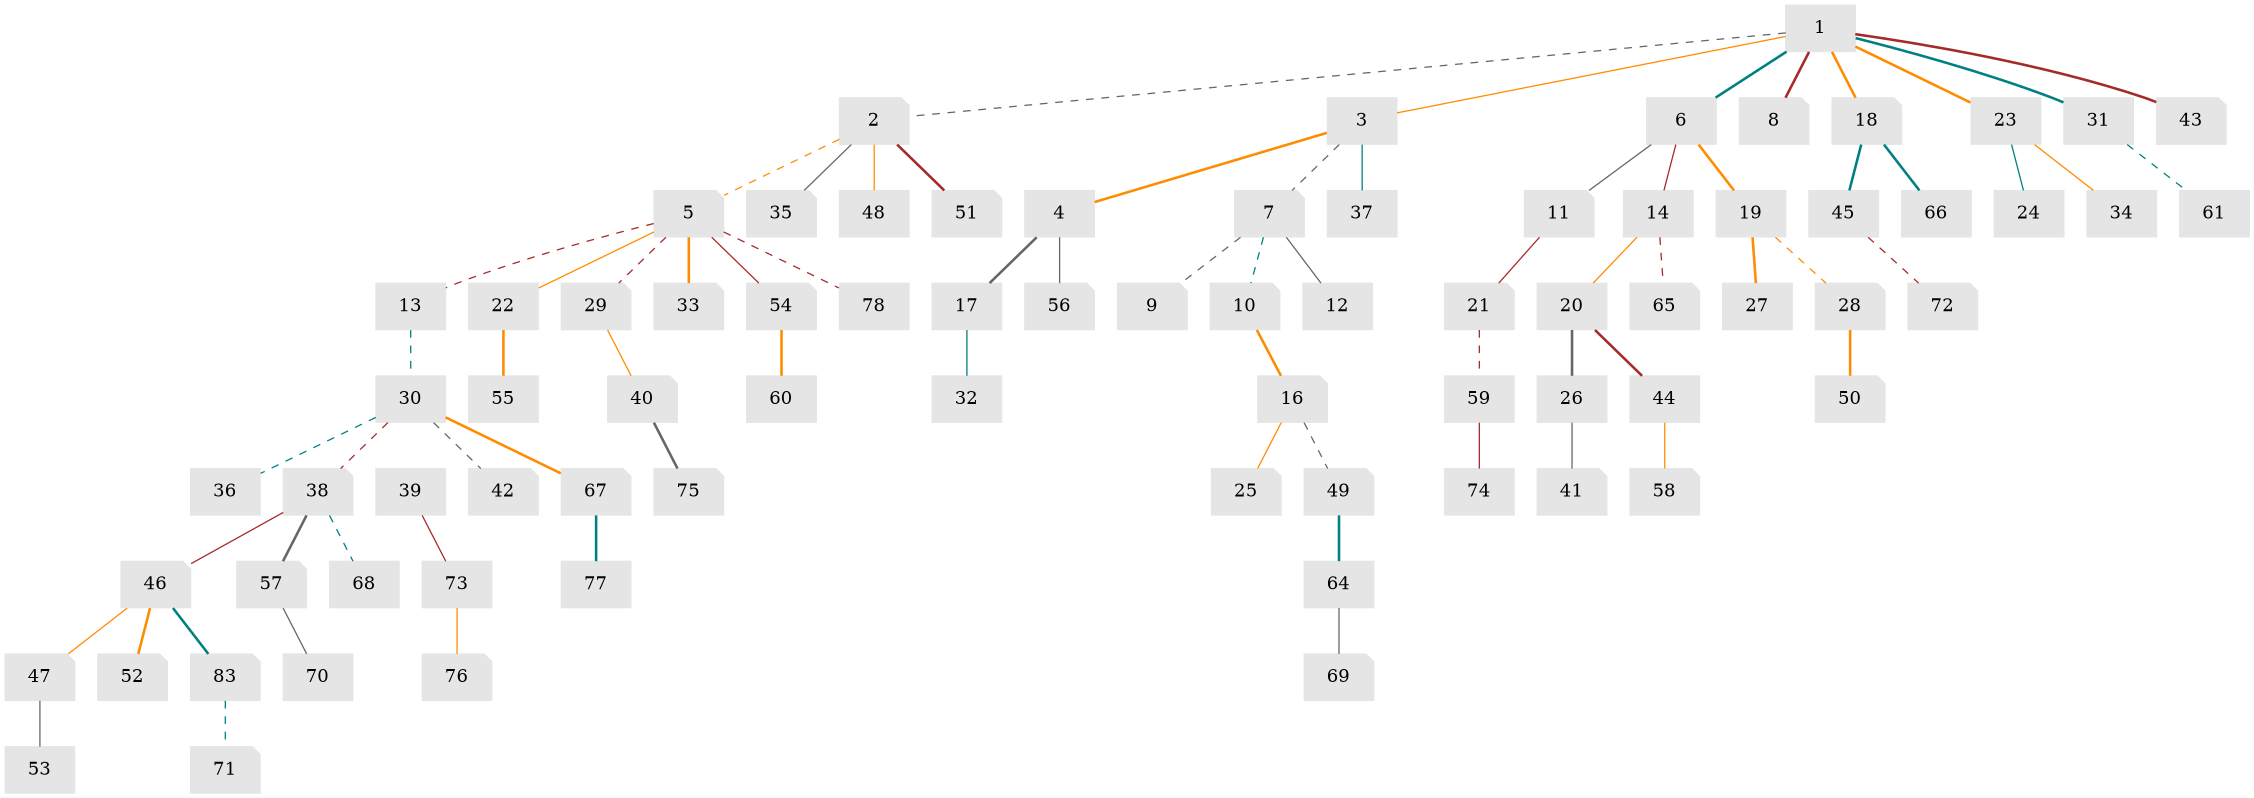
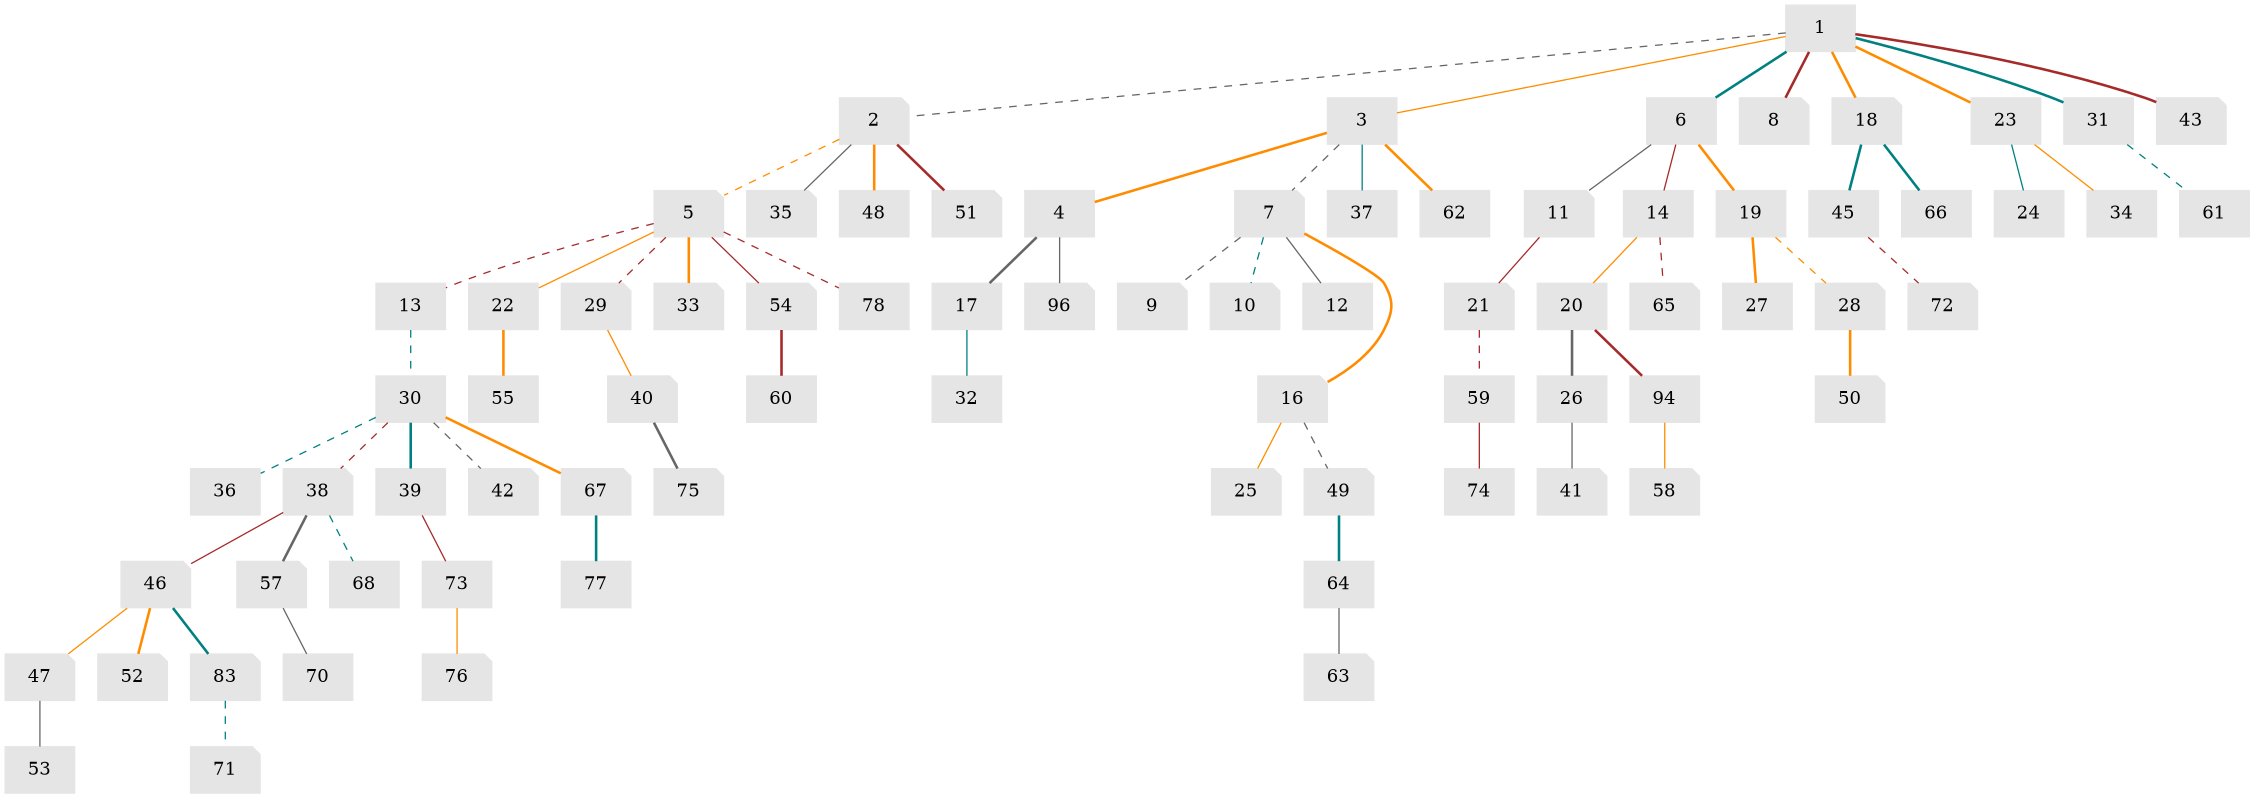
(874, 168) -> (874, 168)
none -> (1455, 214)
(1060, 306) -> (1060, 306)
(782, 353) -> (782, 353)
(1269, 353) -> (1390, 298)
(1665, 399) -> (1665, 399)
none -> (411, 446)
(1339, 677) -> (1339, 677)
